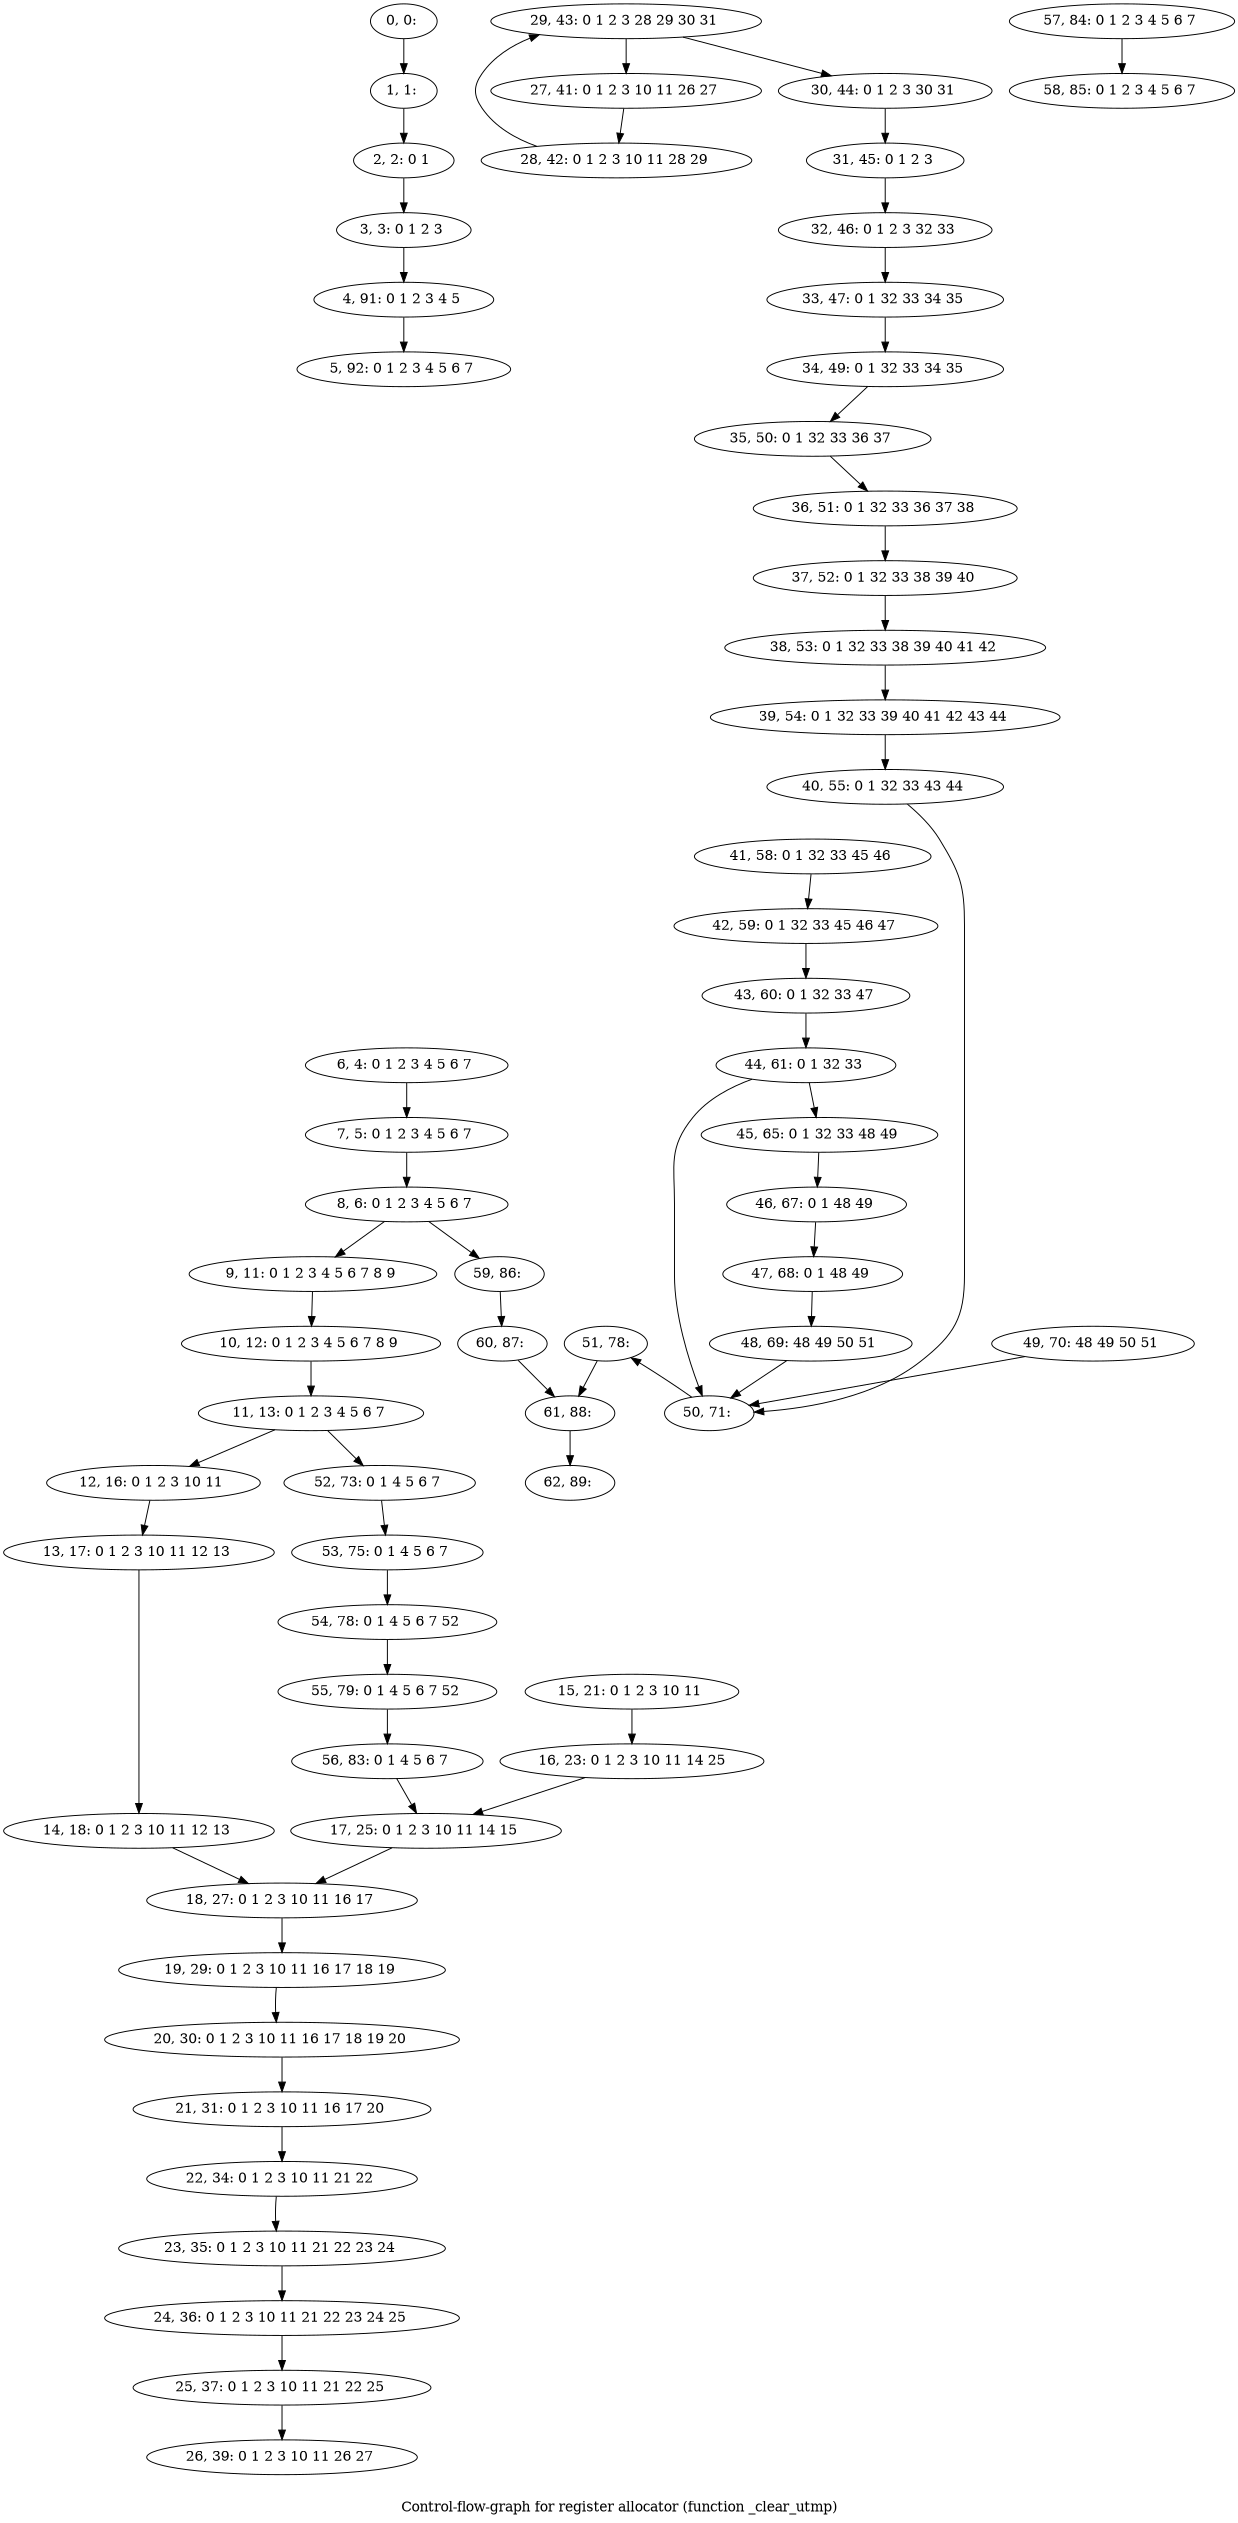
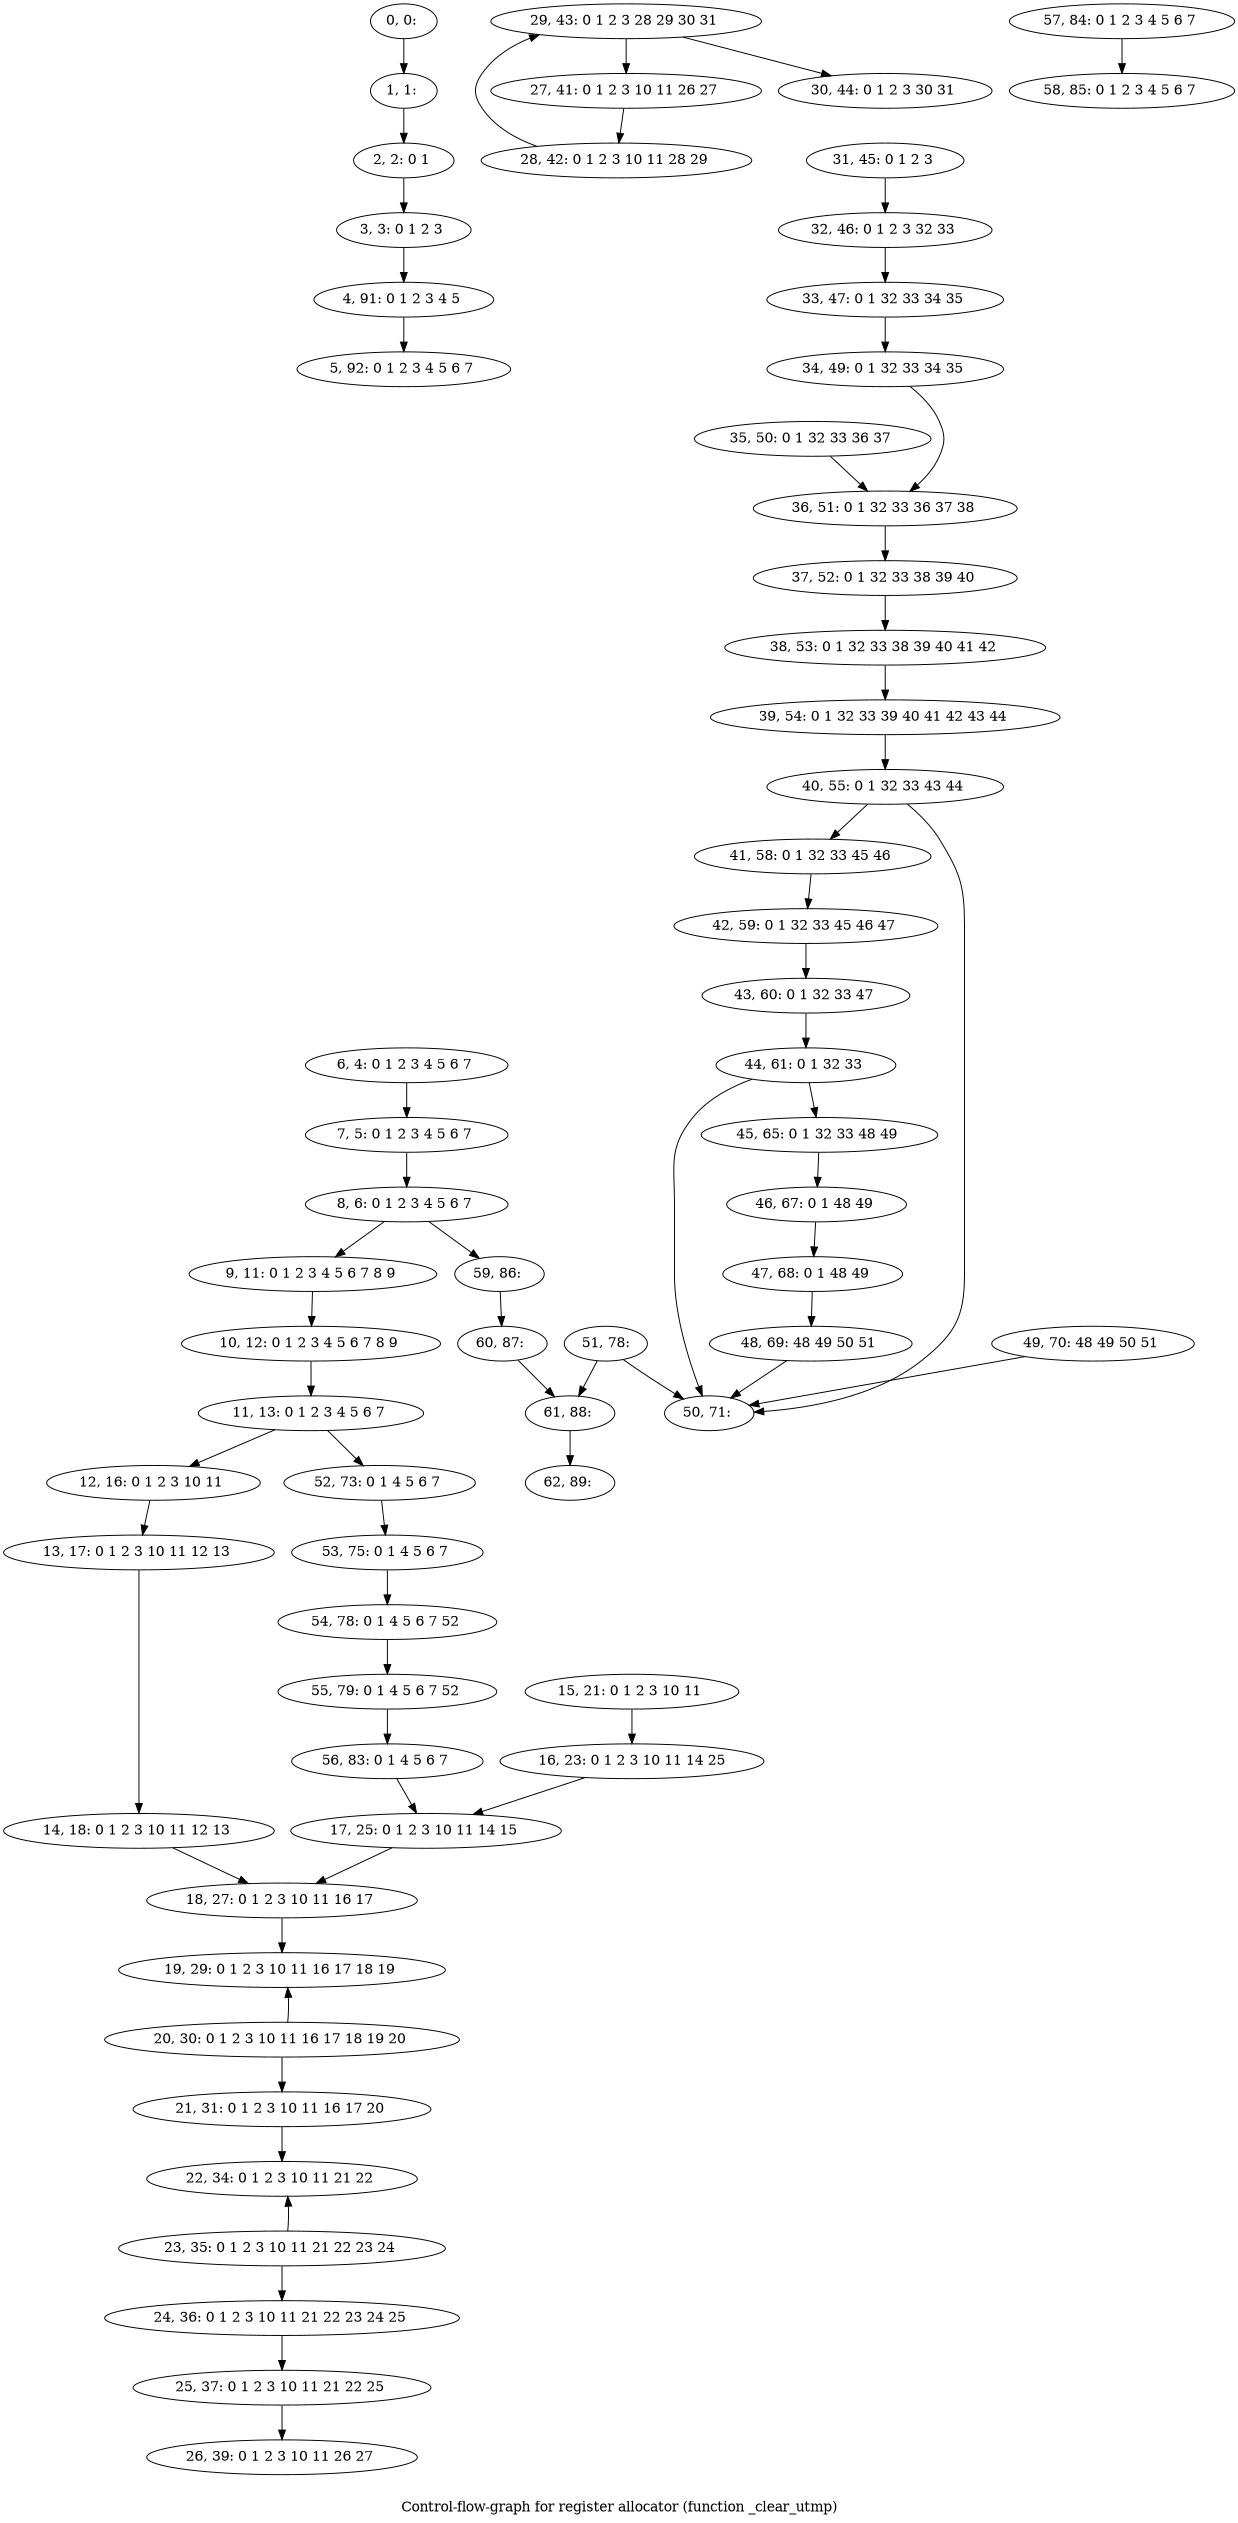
(885, 121) -> none
(853, 401) -> (943, 434)
none -> (853, 818)
(666, 1380) -> (649, 1377)
(276, 2000) -> (288, 2010)
(276, 2209) -> (288, 2219)
